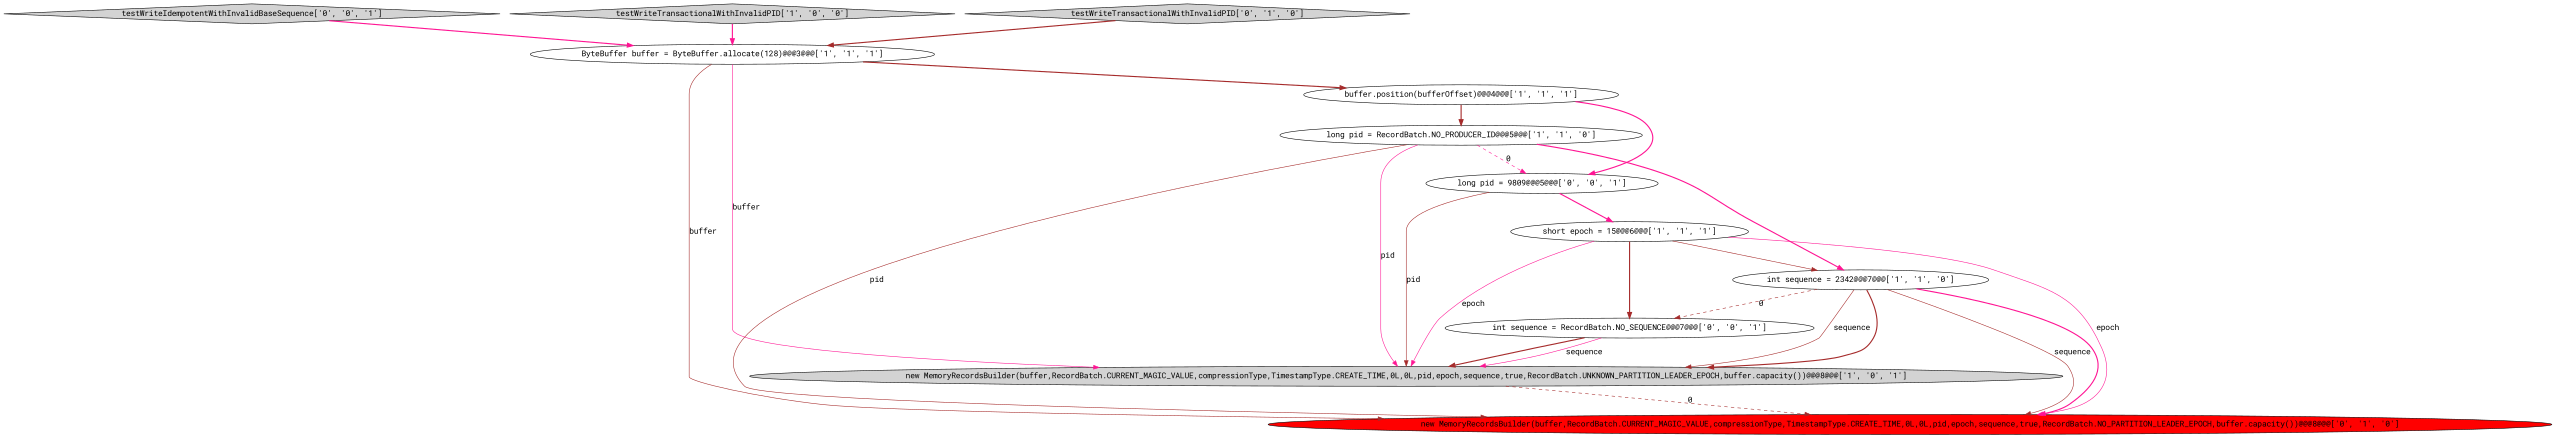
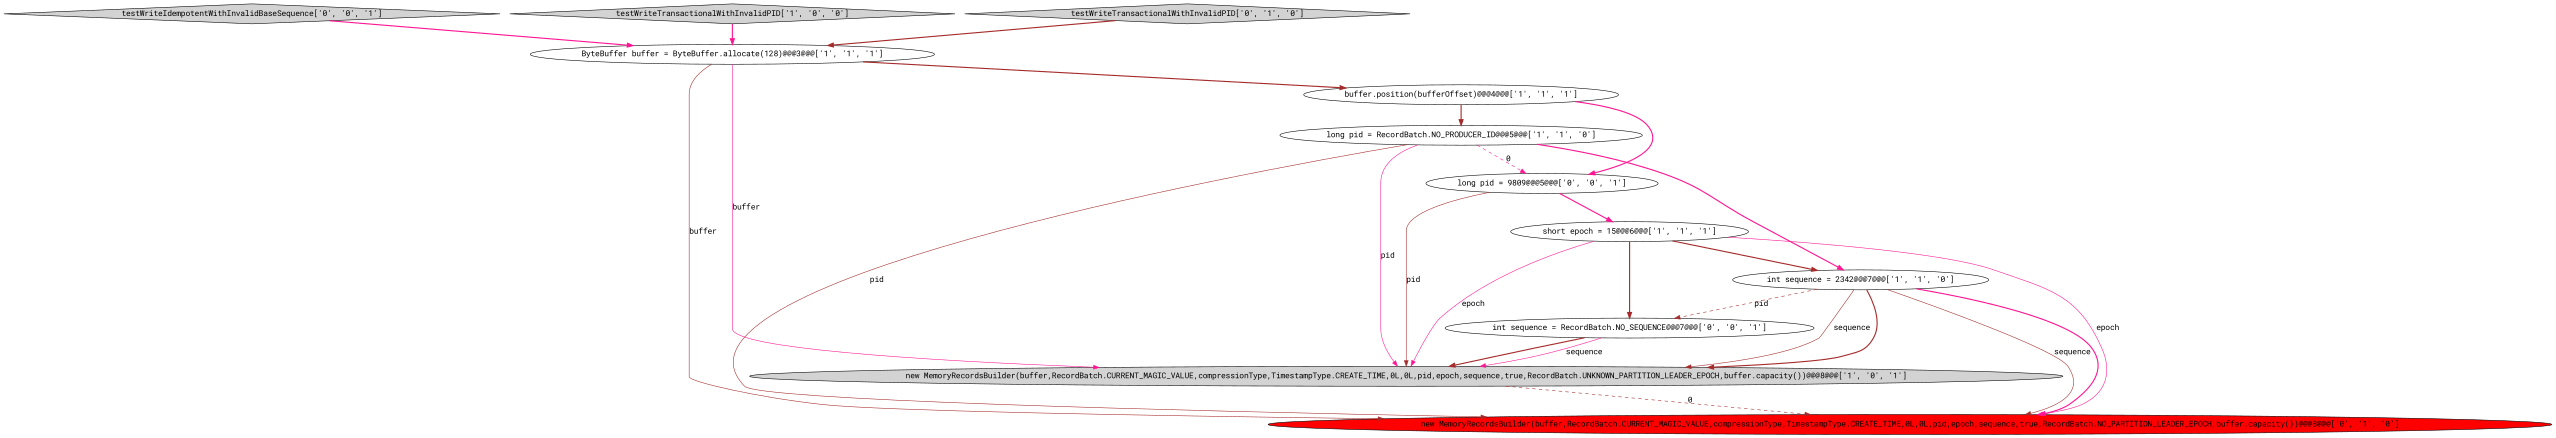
(1742, 255) -> (1742, 255)
(1761, 304) -> (1761, 304)
